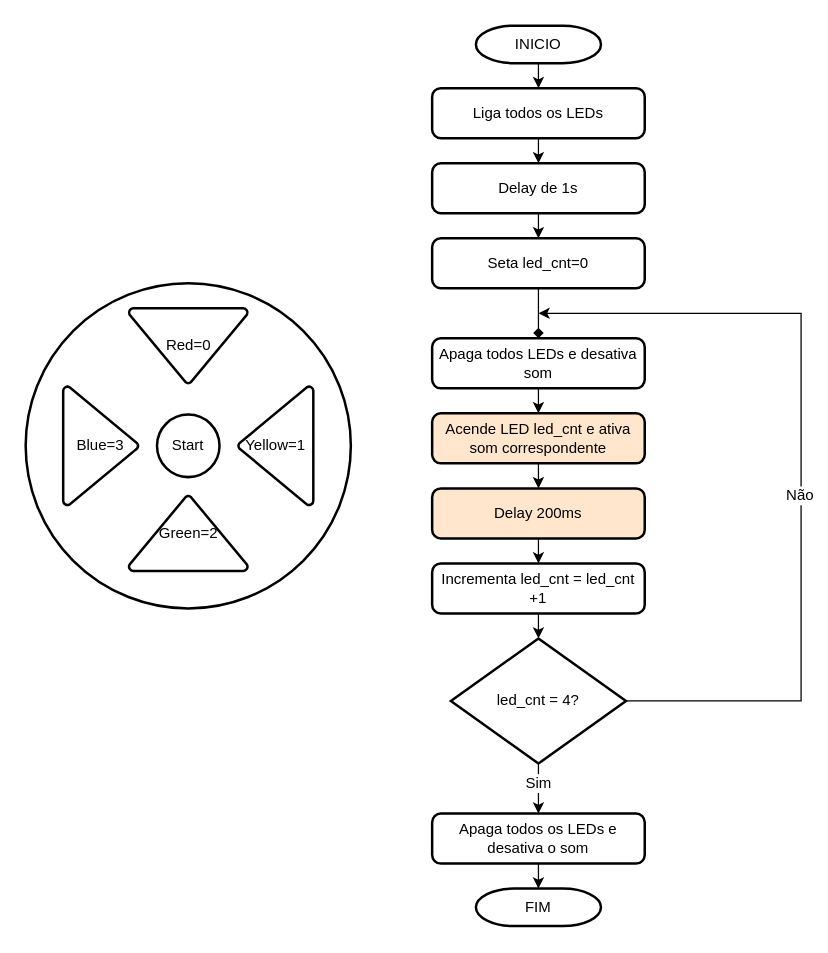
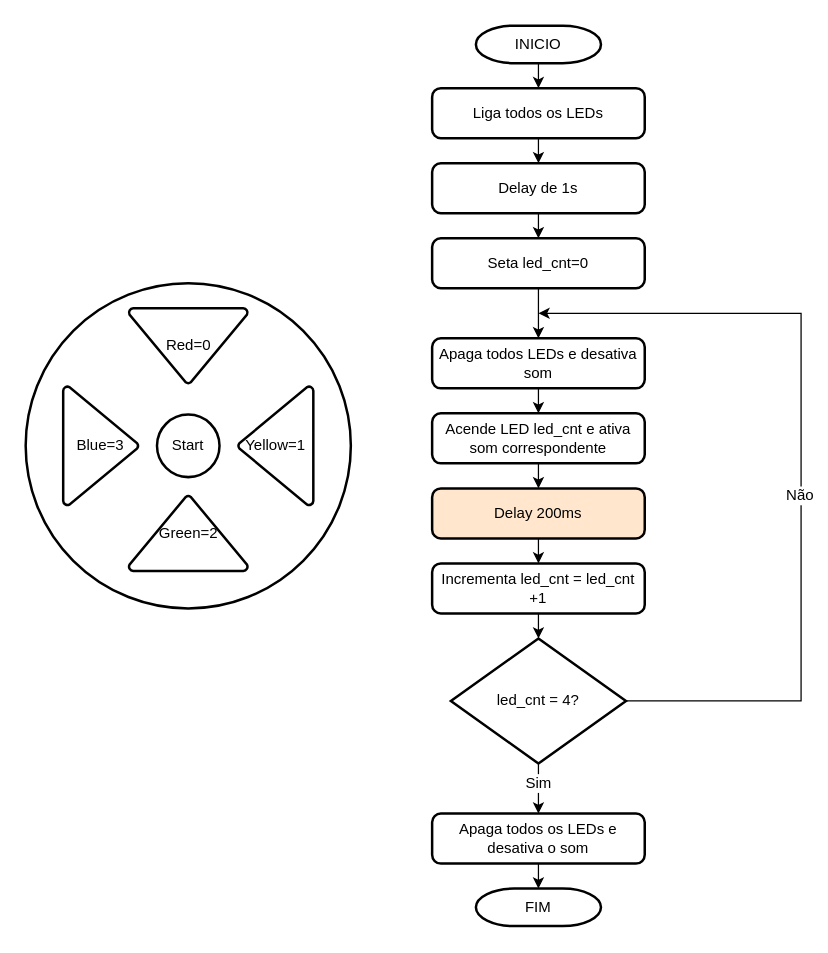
(538, 327) -> (538, 328)
(538, 438) -> (538, 438)
